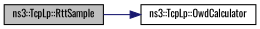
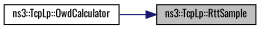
(117, 15) -> (133, 15)
